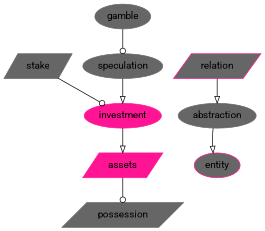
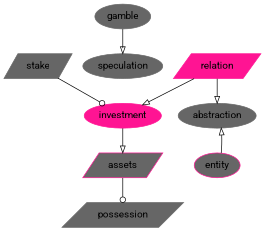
(123, 39) -> (123, 39)
(217, 66) -> (217, 66)
(123, 88) -> (171, 90)
(213, 137) -> (222, 144)
(123, 165) -> (123, 165)
